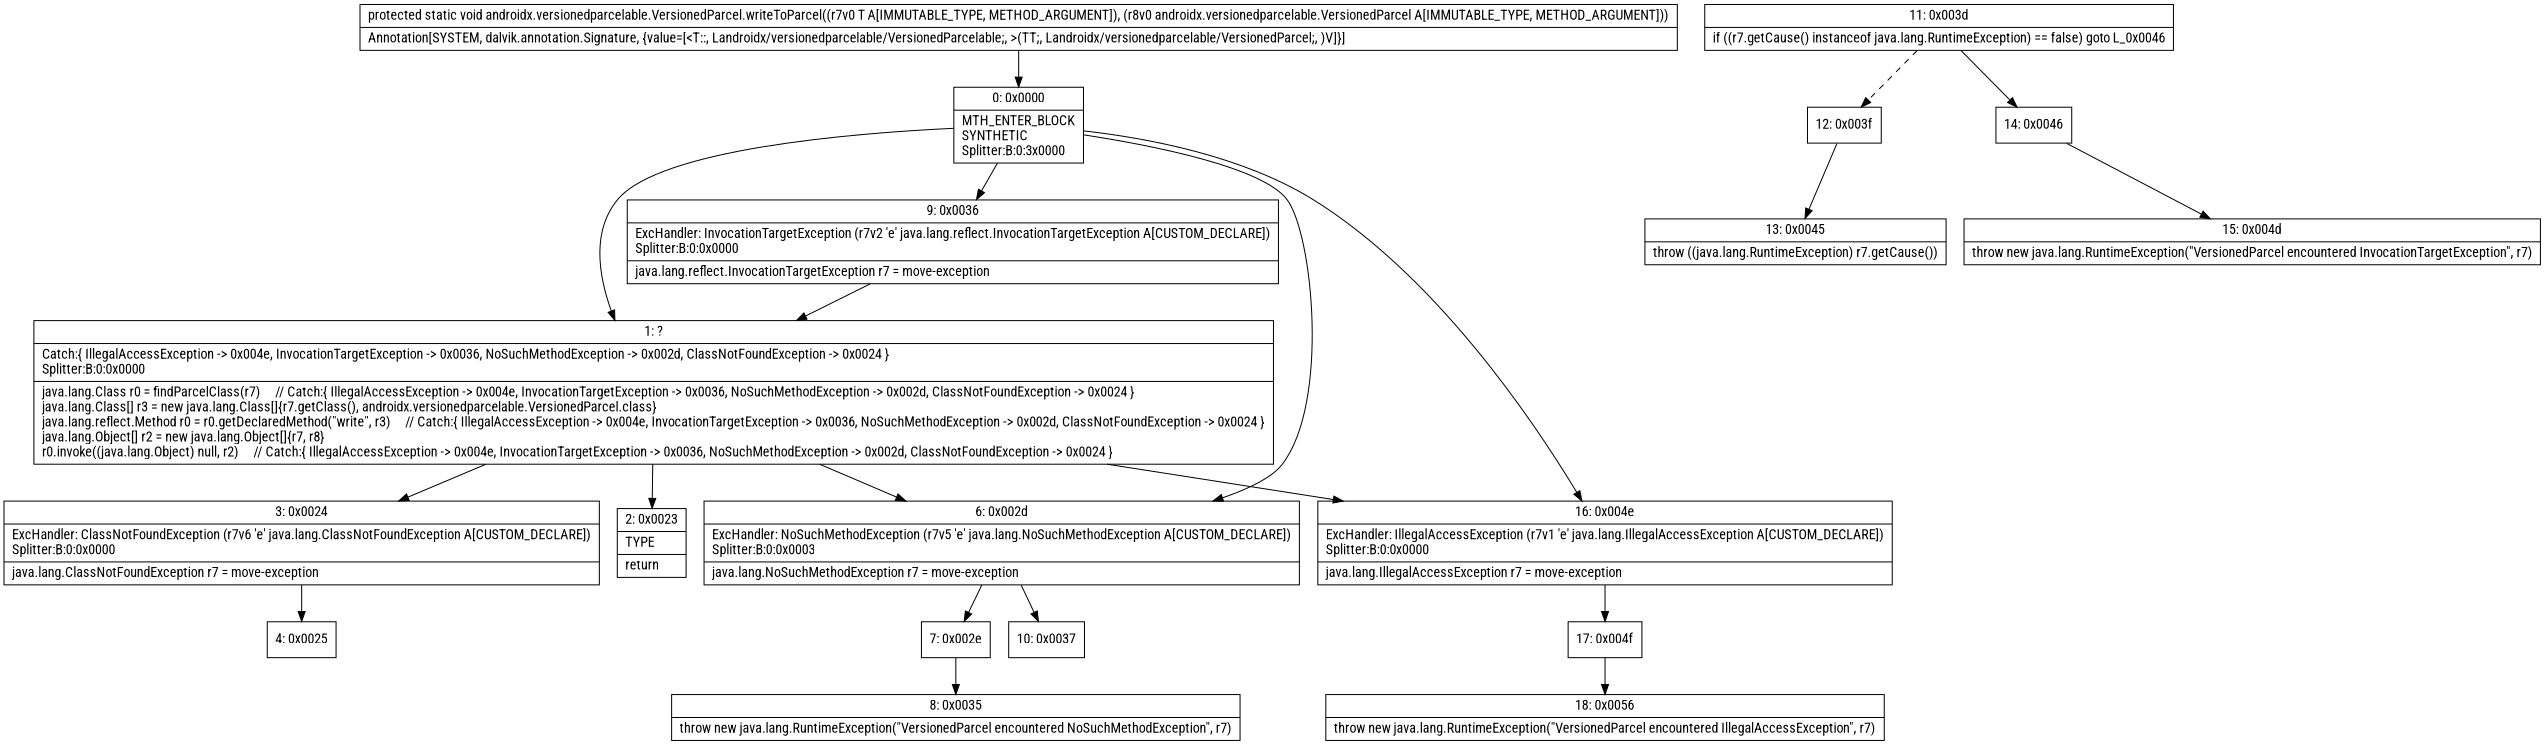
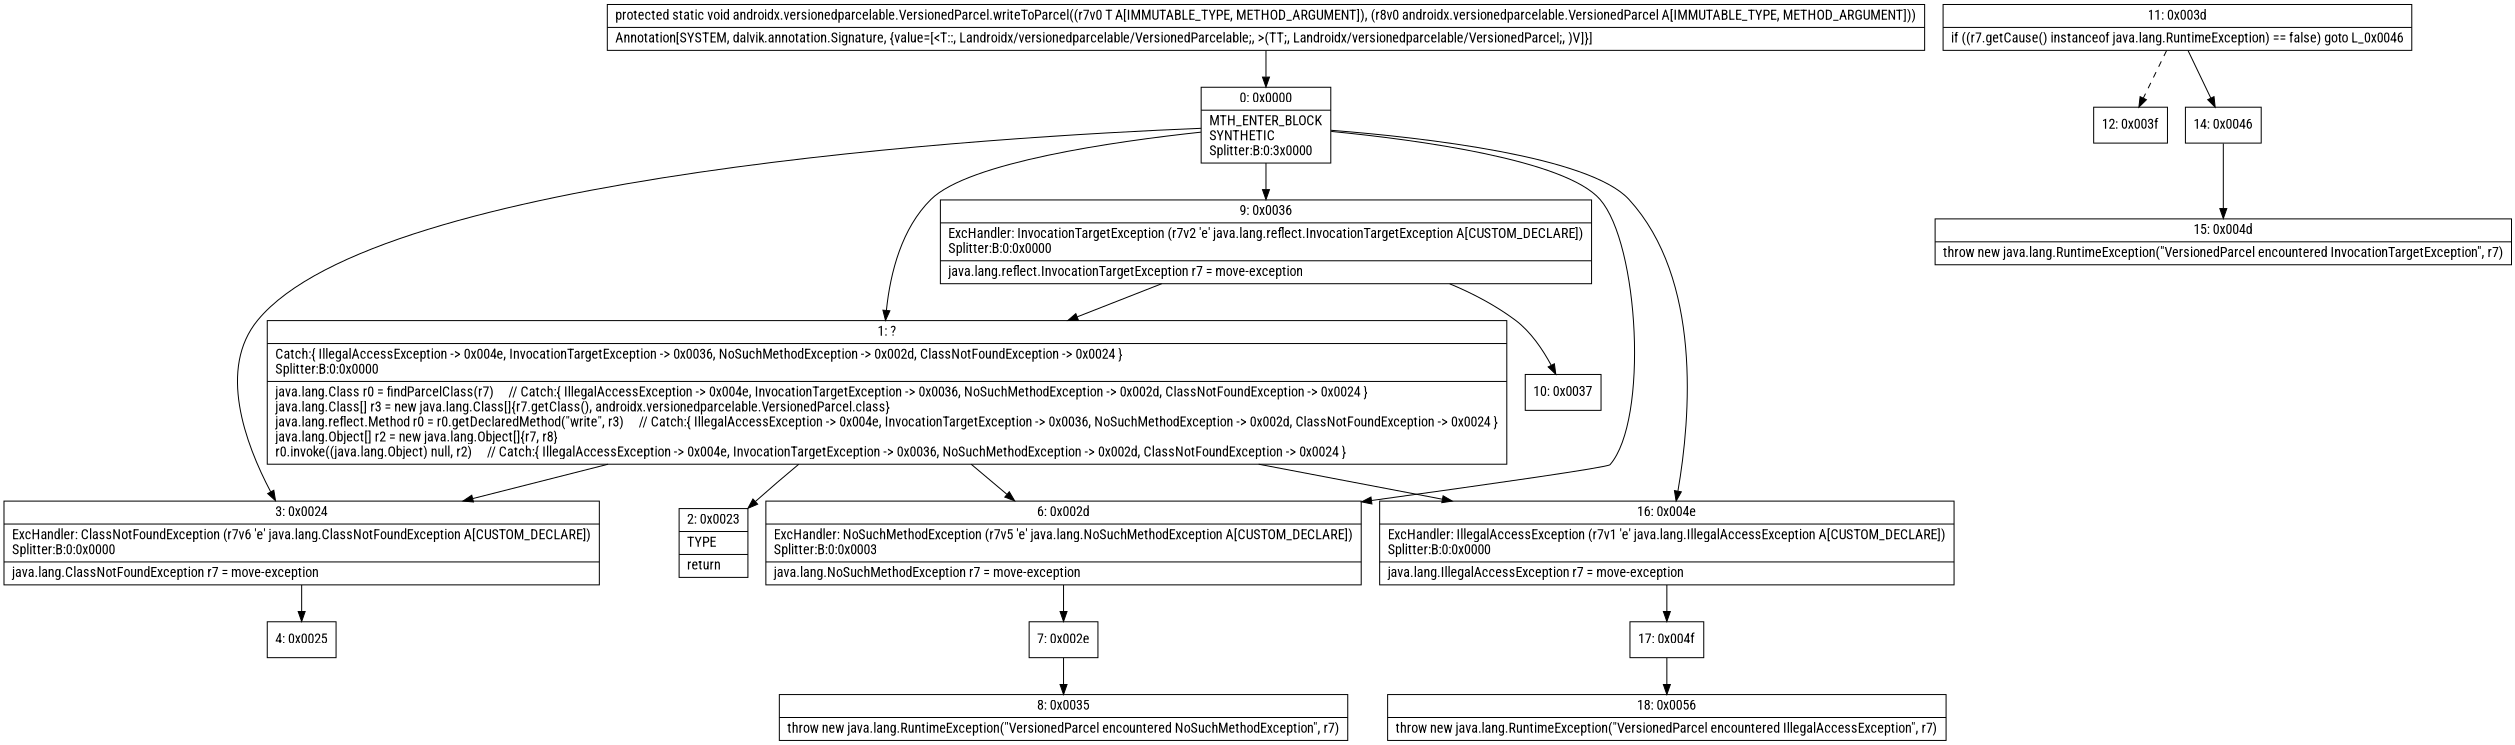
none -> (625, 185)
(1795, 242) -> none
(1028, 599) -> (1508, 315)
